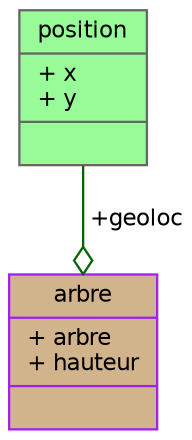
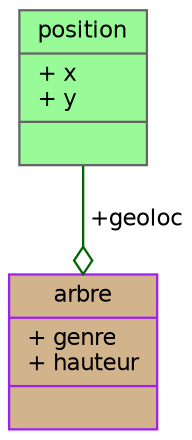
(69, 338) -> (73, 338)
